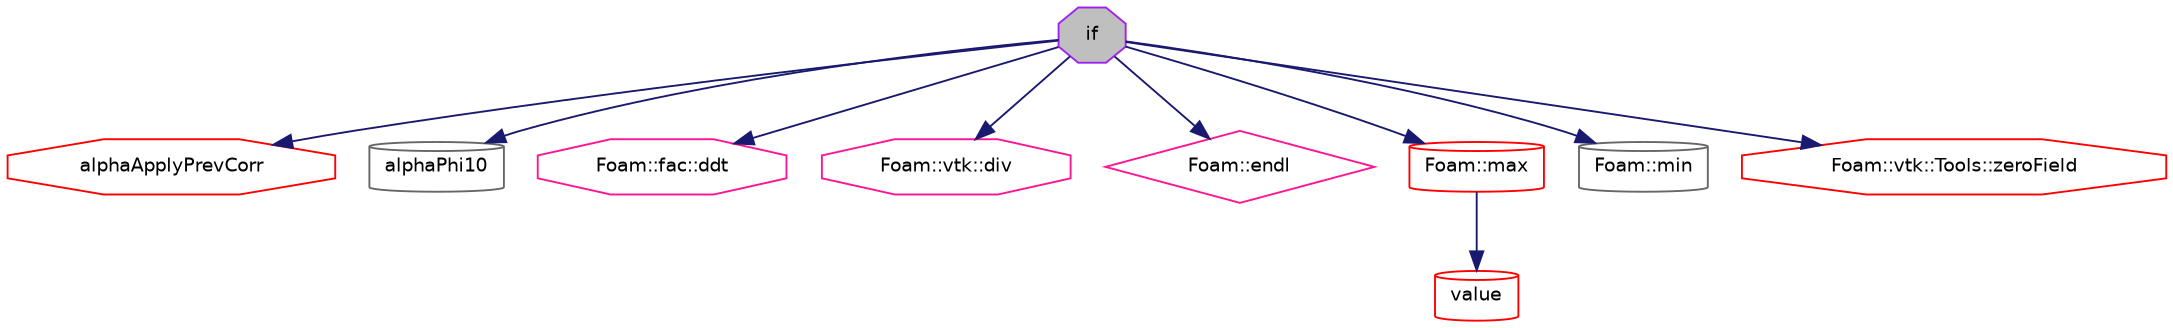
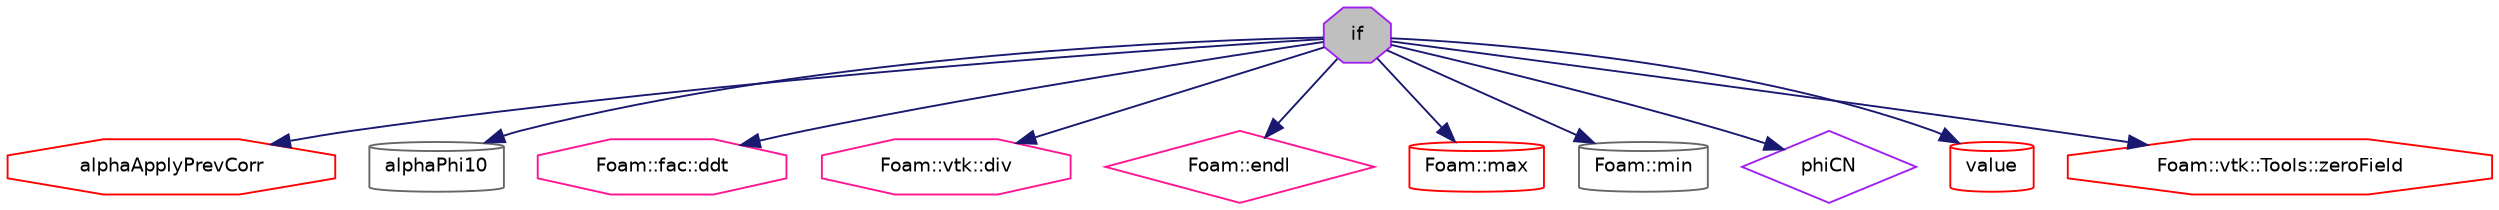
none -> (1829, 167)
(1477, 221) -> (1656, 65)
